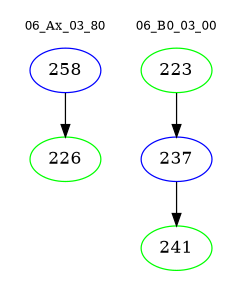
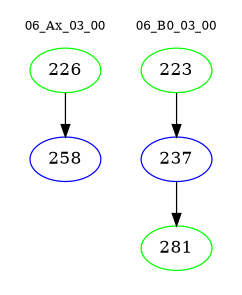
(65, 27) -> (65, 27)
(65, 109) -> (65, 109)
(177, 248) -> (177, 248)
